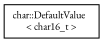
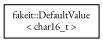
(52, 21) -> (52, 21)
